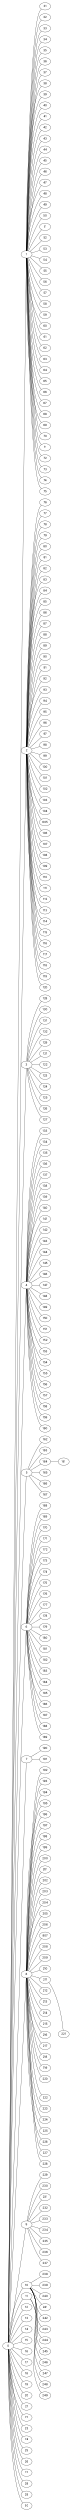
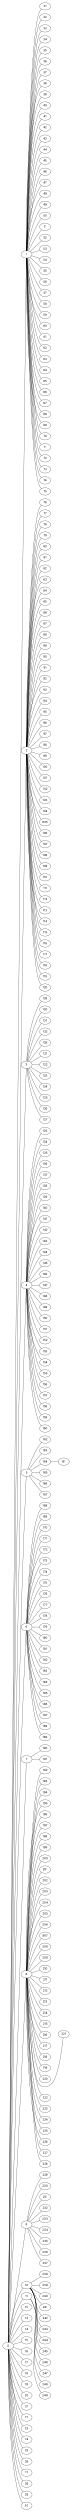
(59, 2006) -> (39, 2083)
